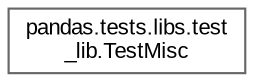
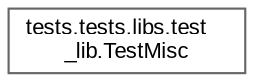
(127, 41) -> (127, 41)
